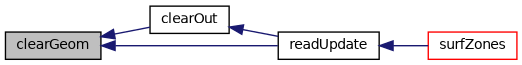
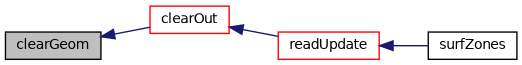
(190, 20) -> (190, 20)
(197, 46) -> none
(329, 46) -> (329, 46)
(473, 46) -> (473, 46)
